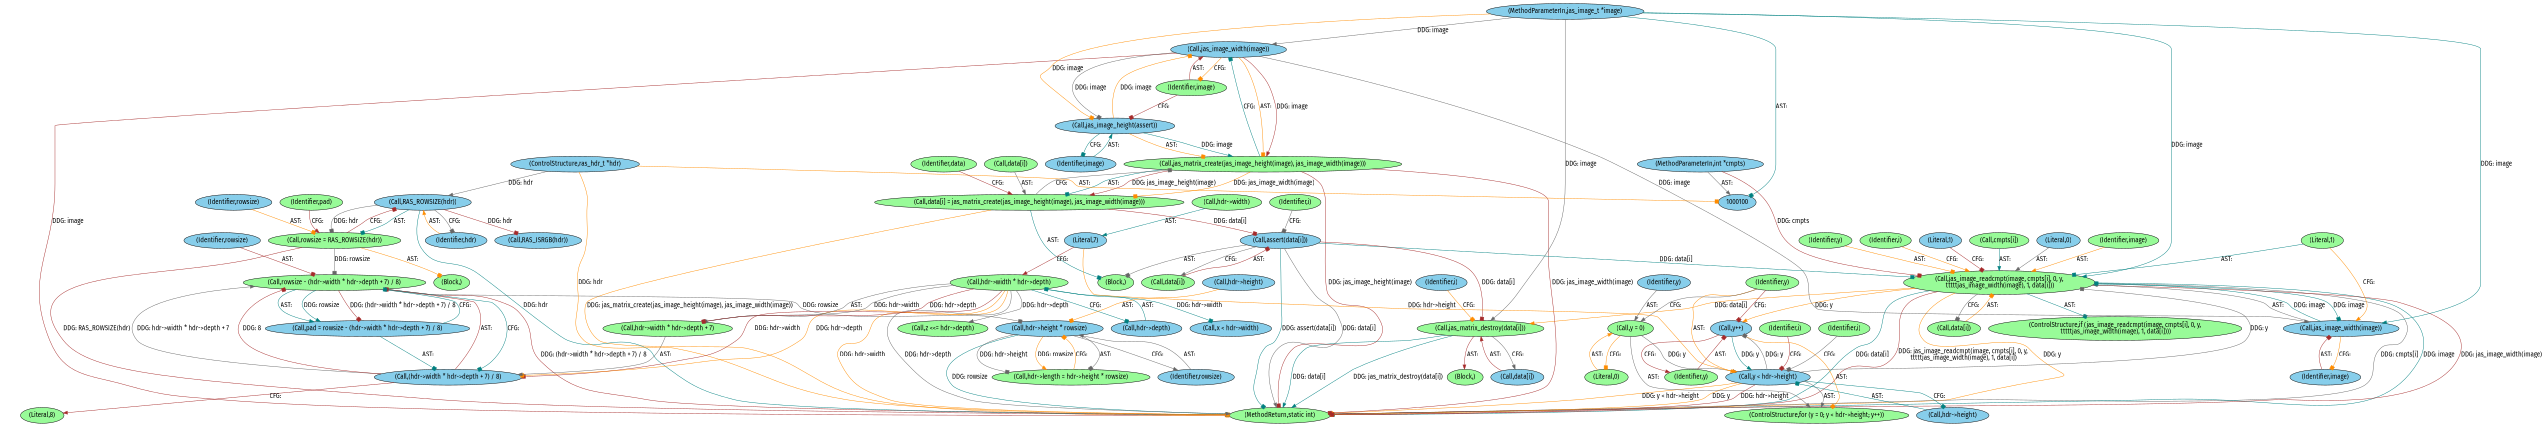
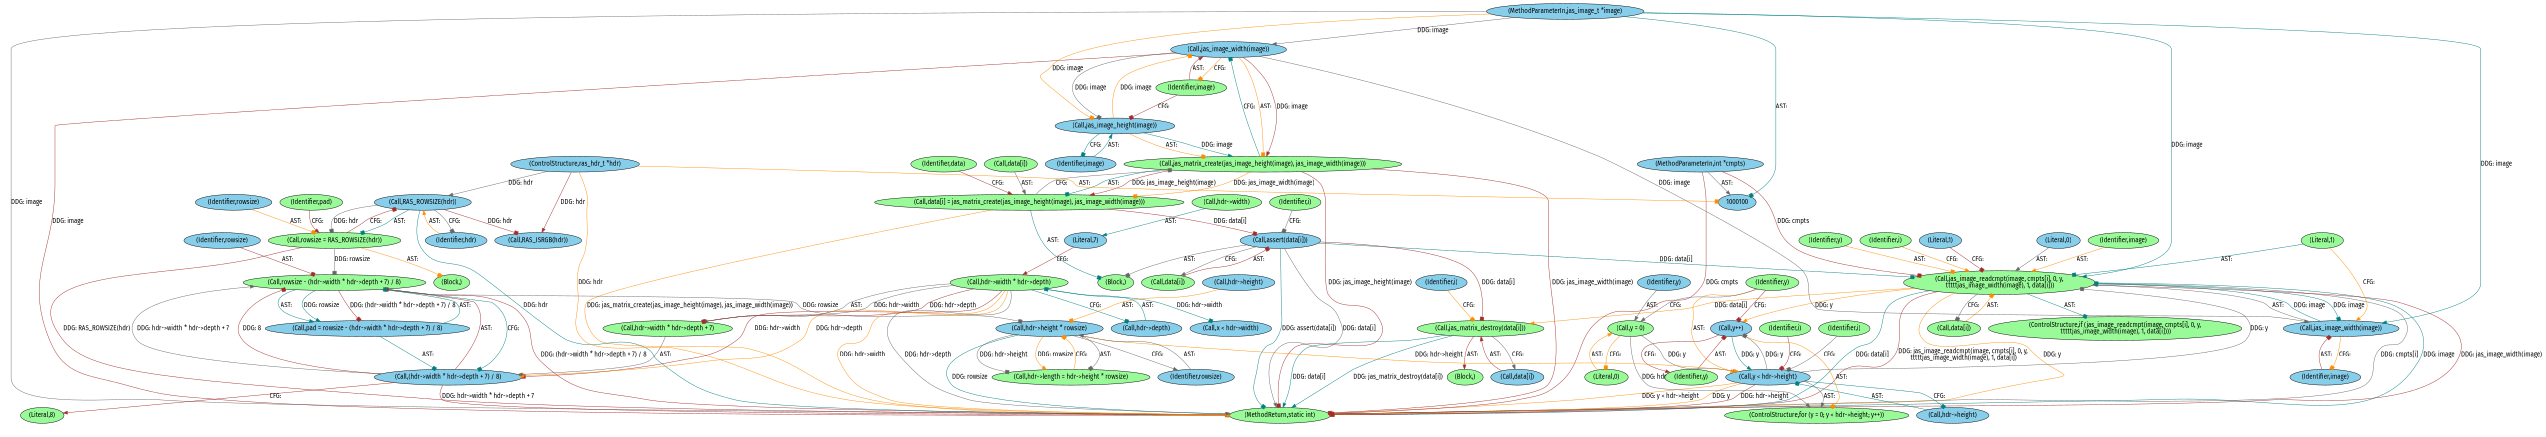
(1115, 126) -> (1115, 126)
(1565, 180) -> (11, 86)
none -> (558, 200)
(1999, 241) -> none
(466, 306) -> (466, 306)
(1399, 309) -> (1406, 361)
(943, 329) -> none
none -> (1579, 353)
(1654, 377) -> (1654, 377)
none -> (826, 413)
